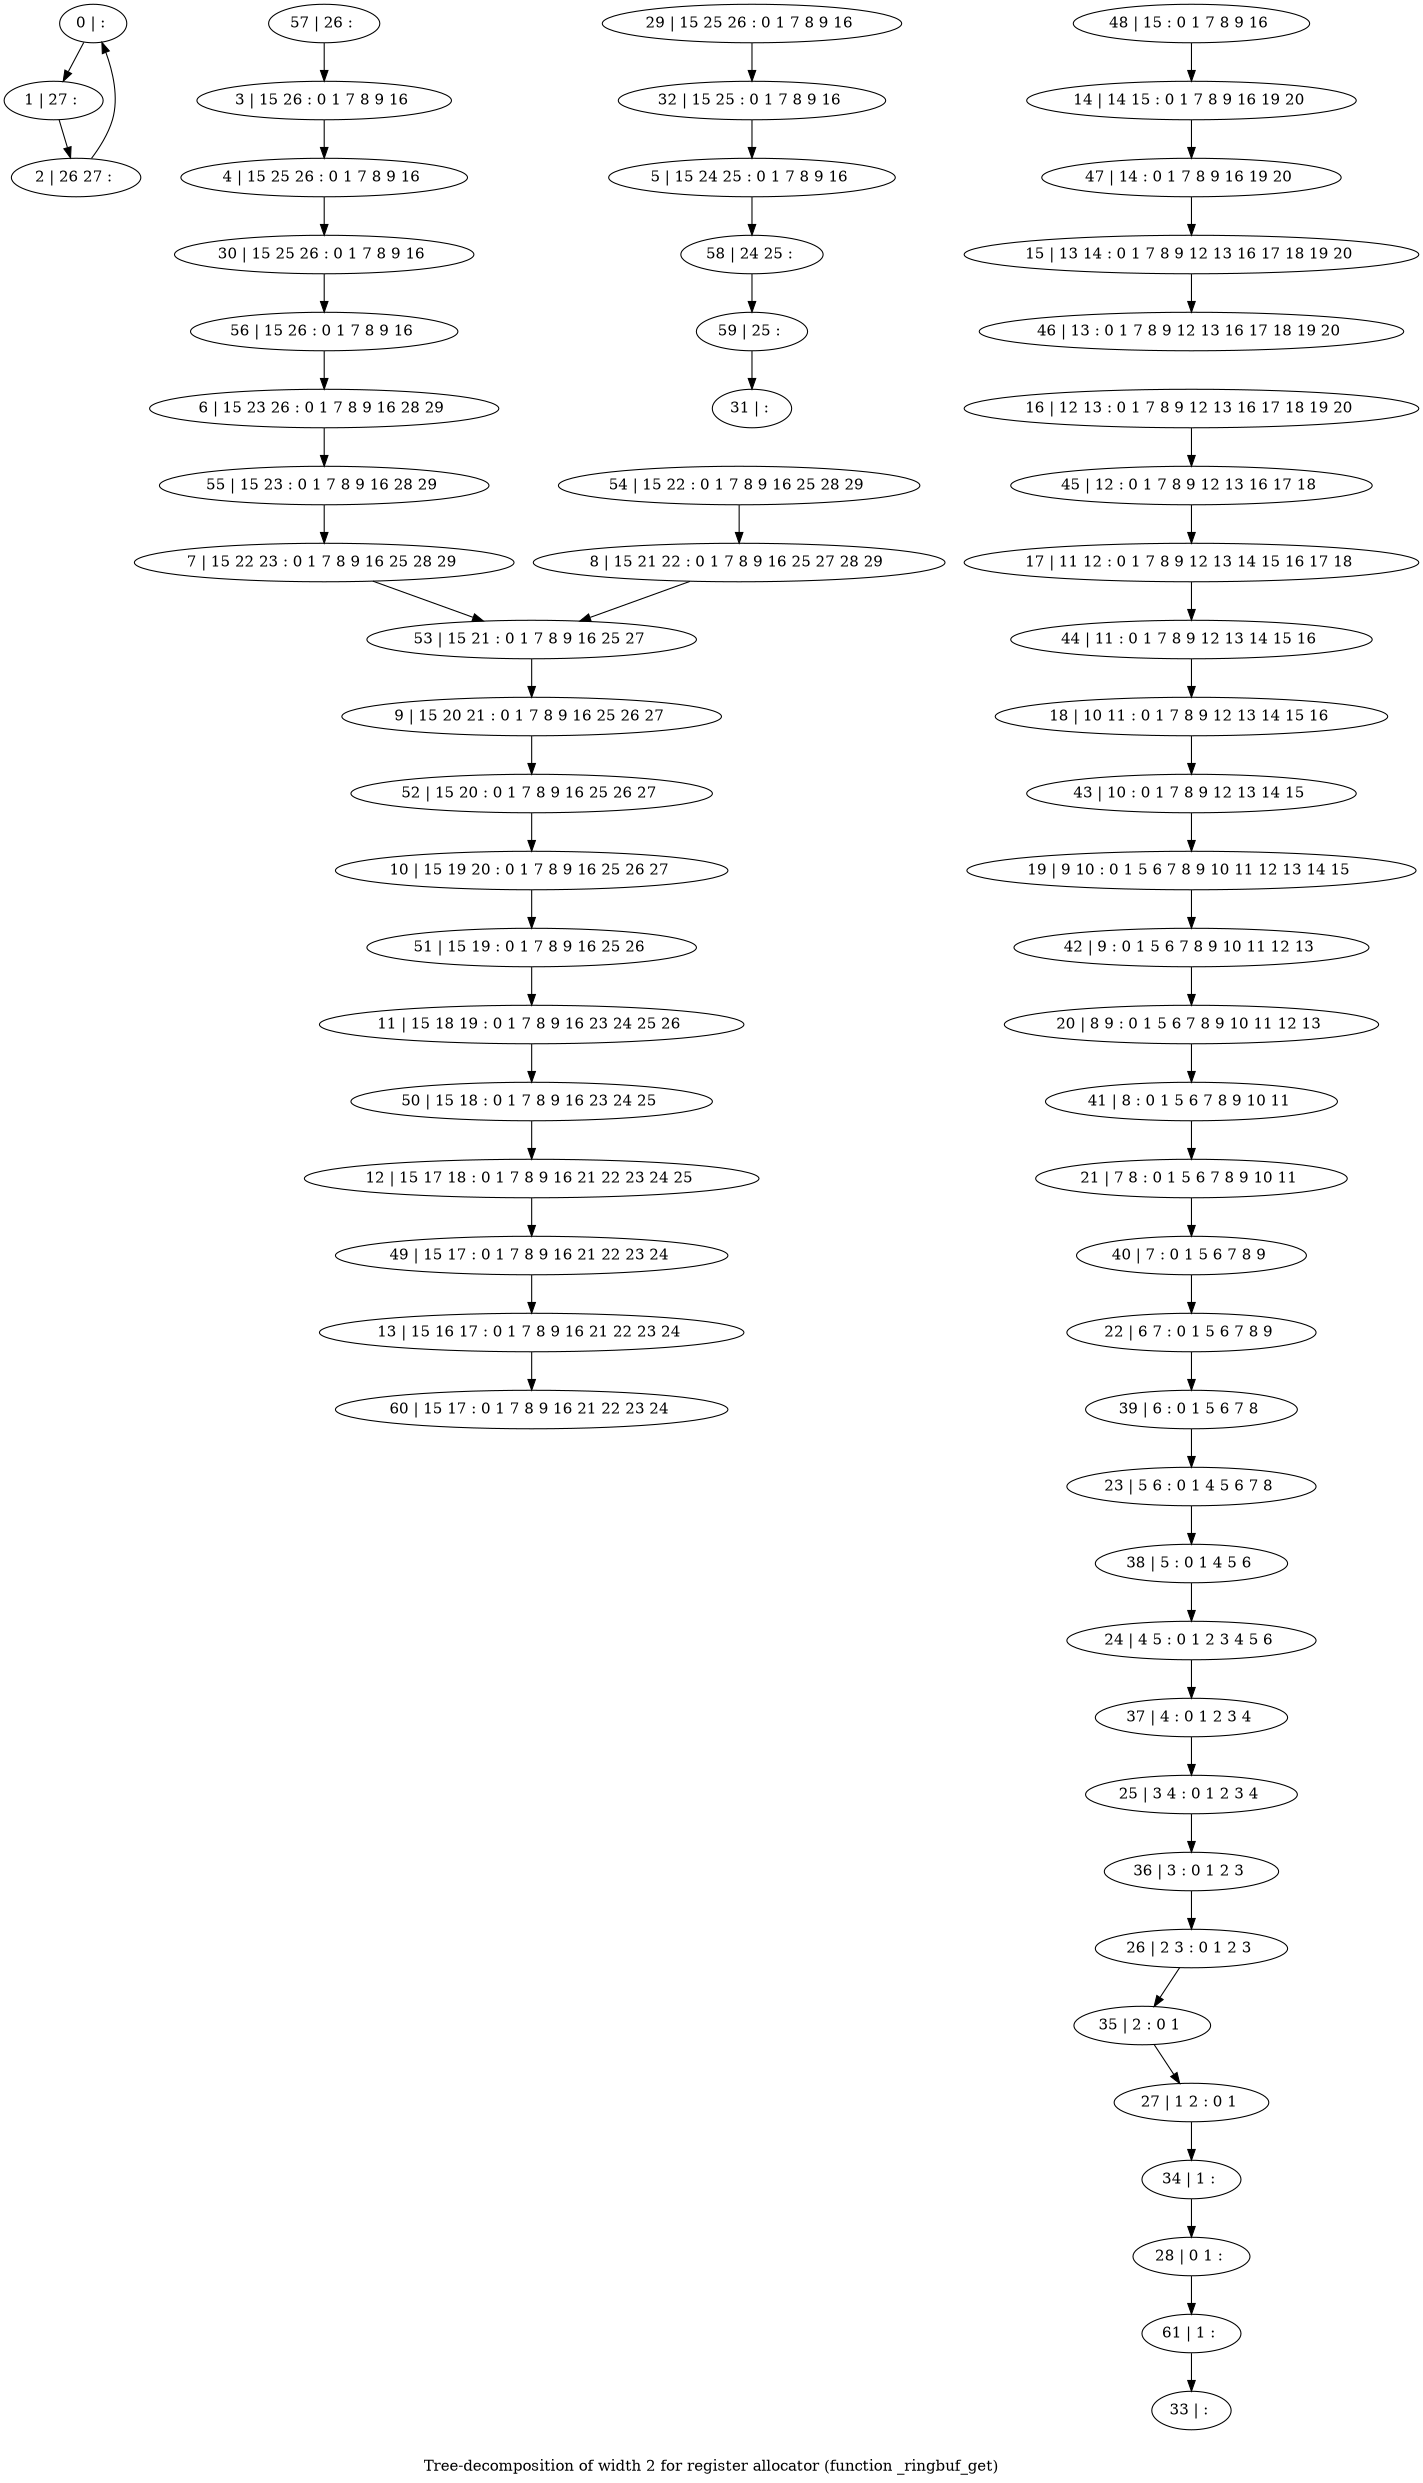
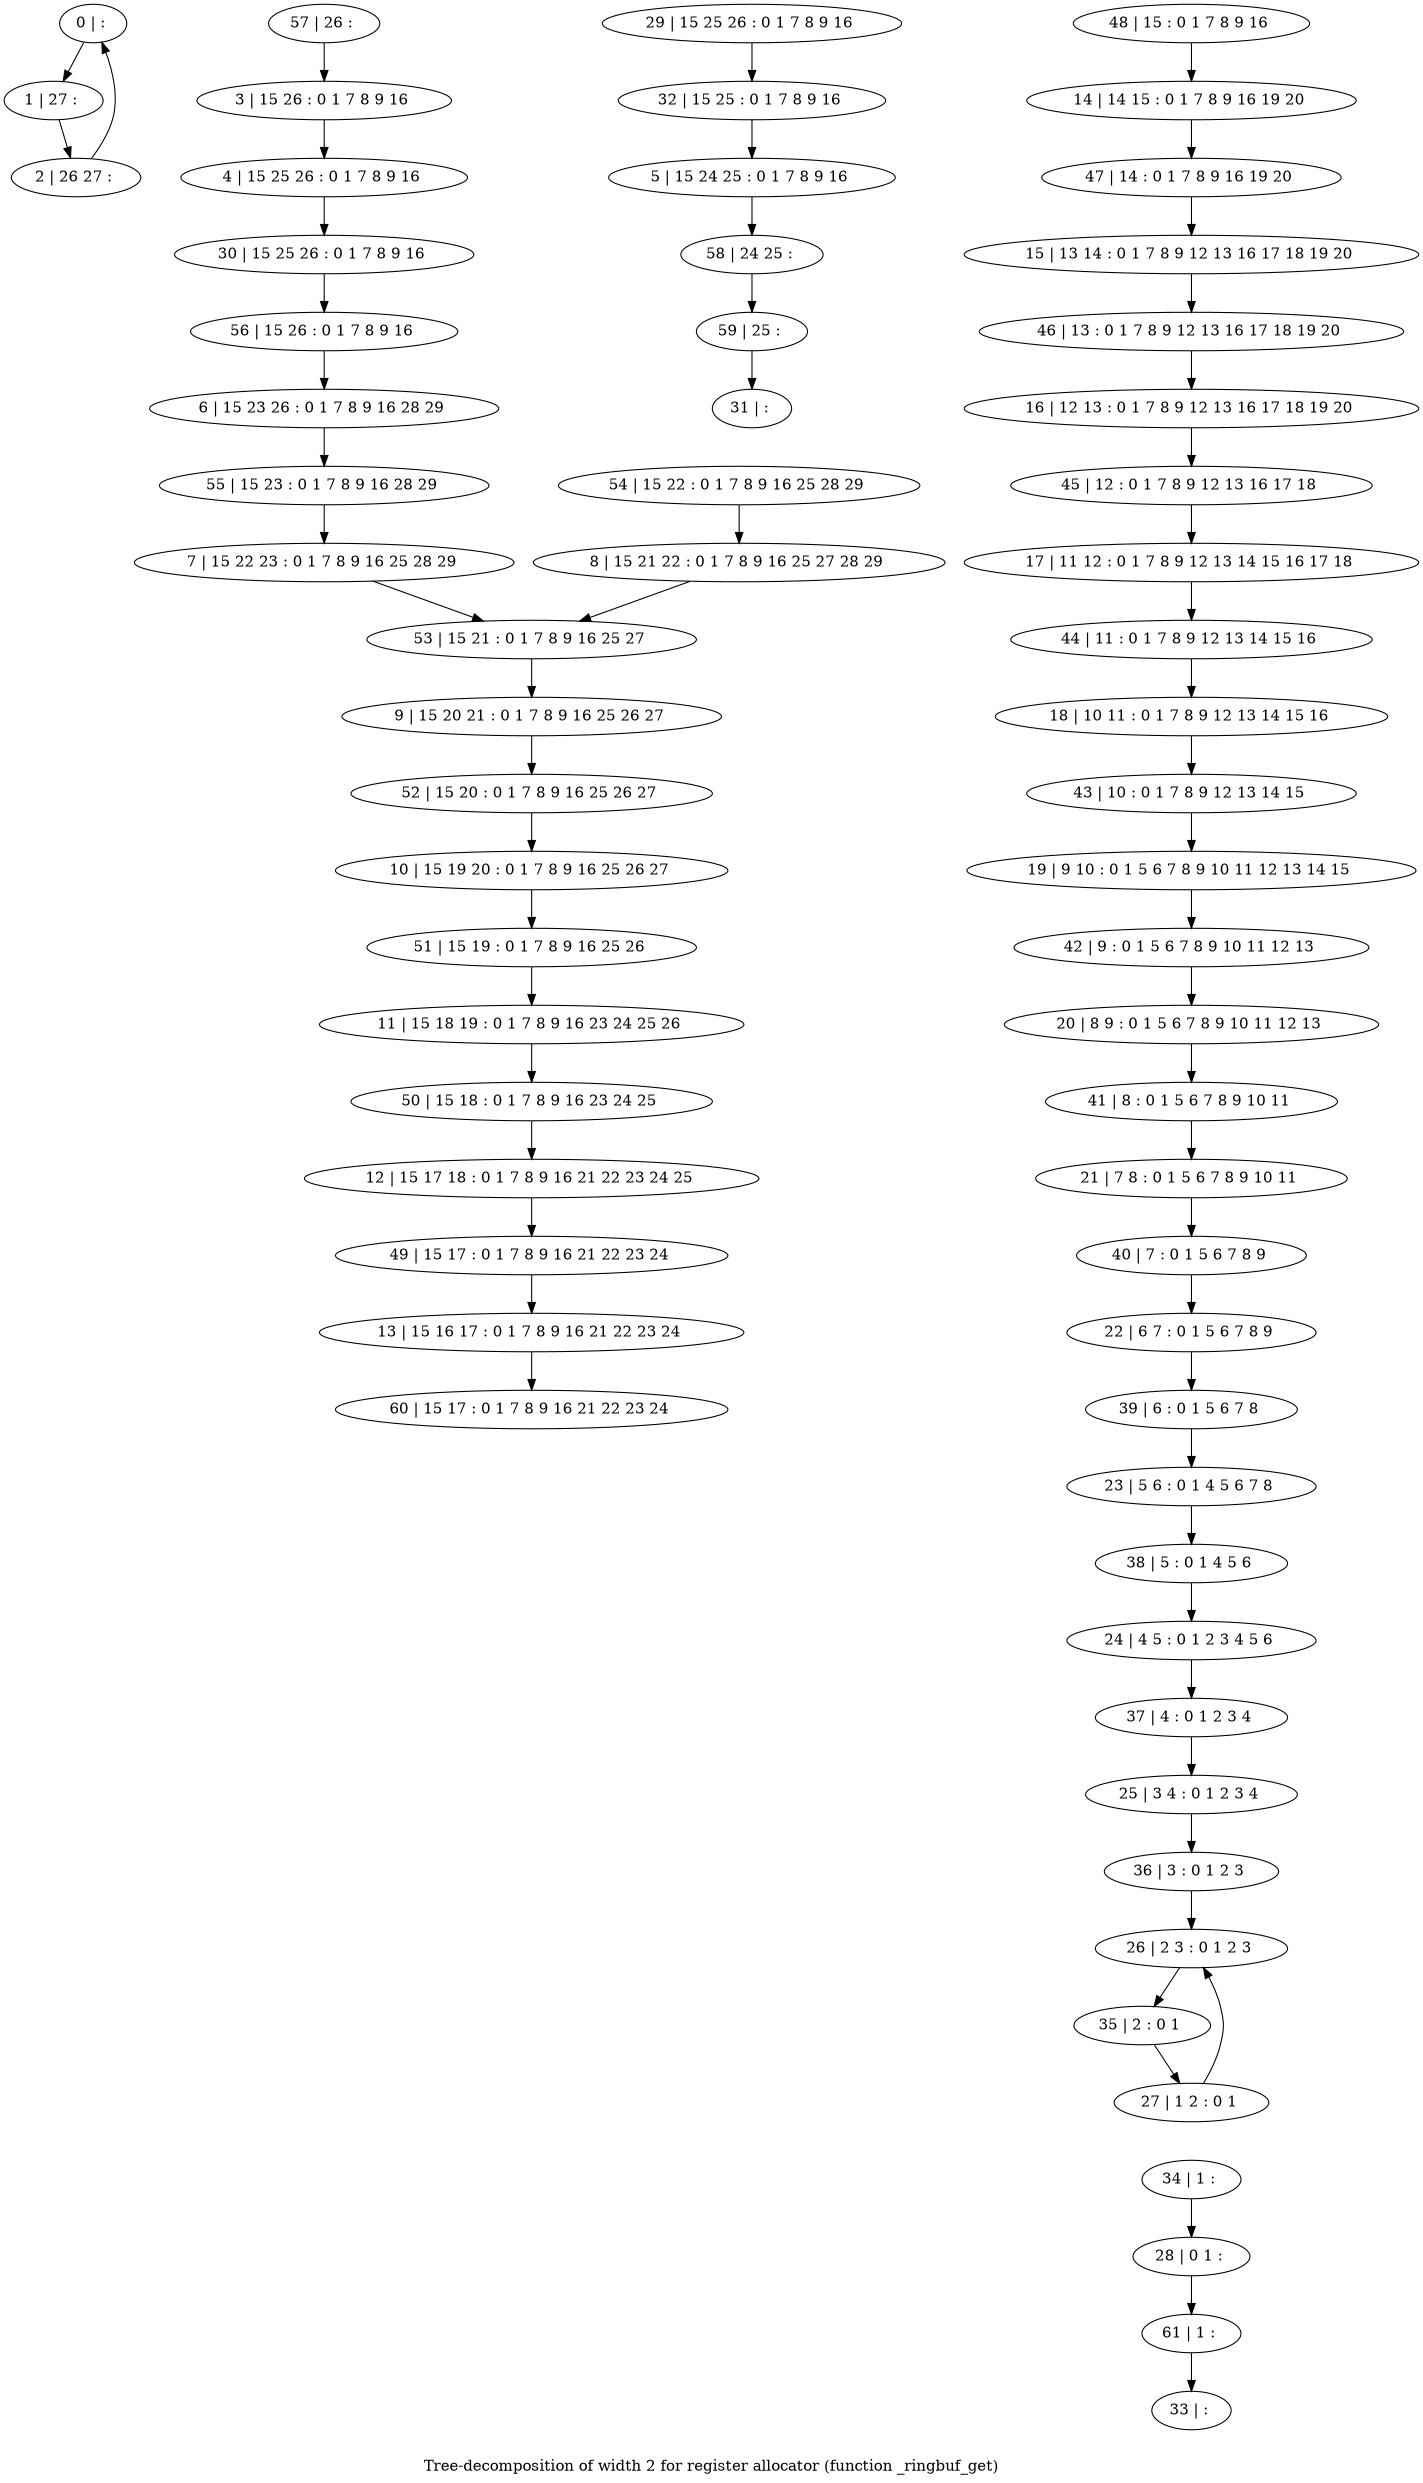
none -> (1191, 365)
(1191, 2136) -> (1223, 2031)
